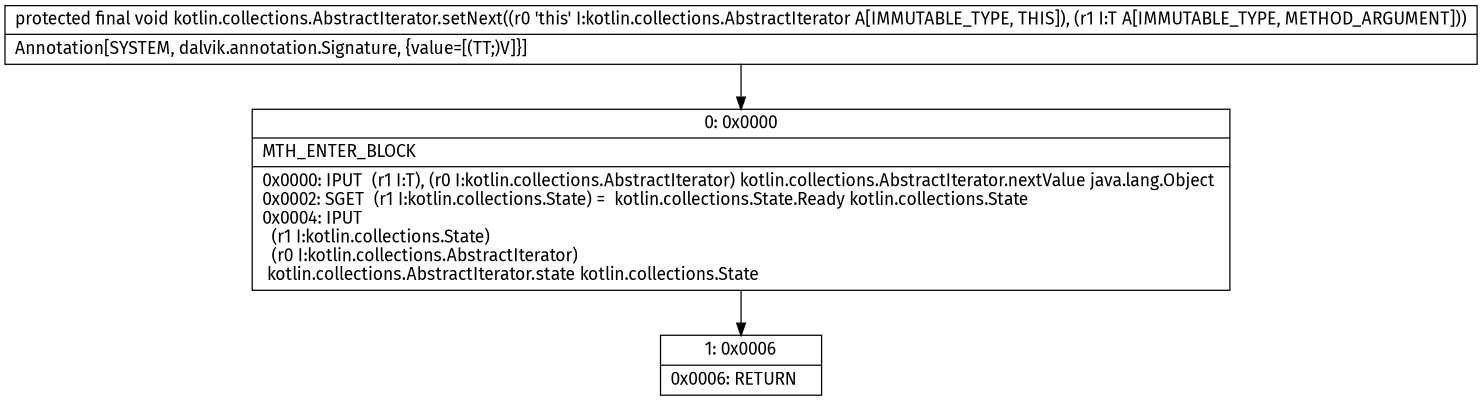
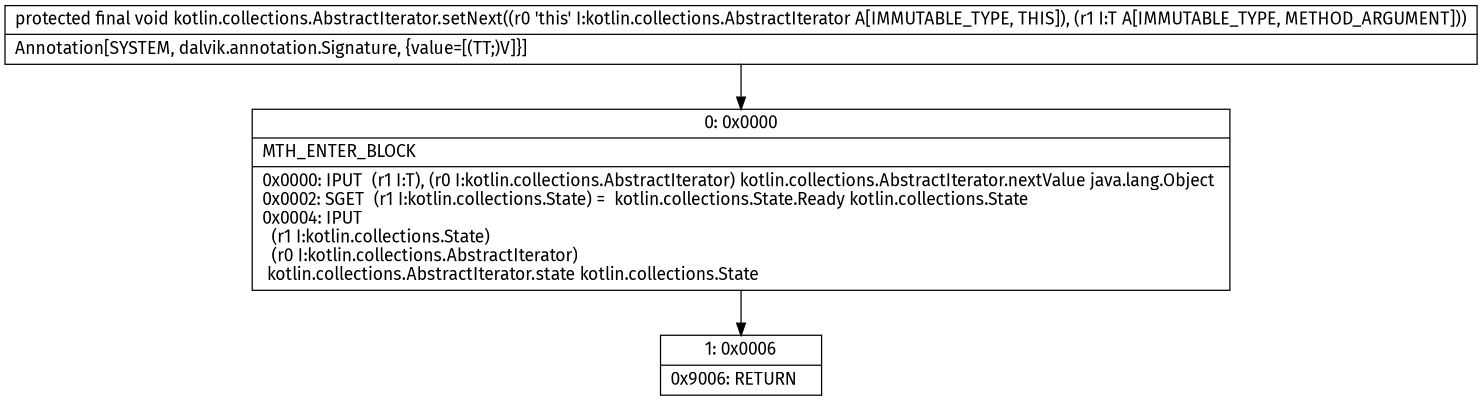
(741, 380) -> (741, 380)
